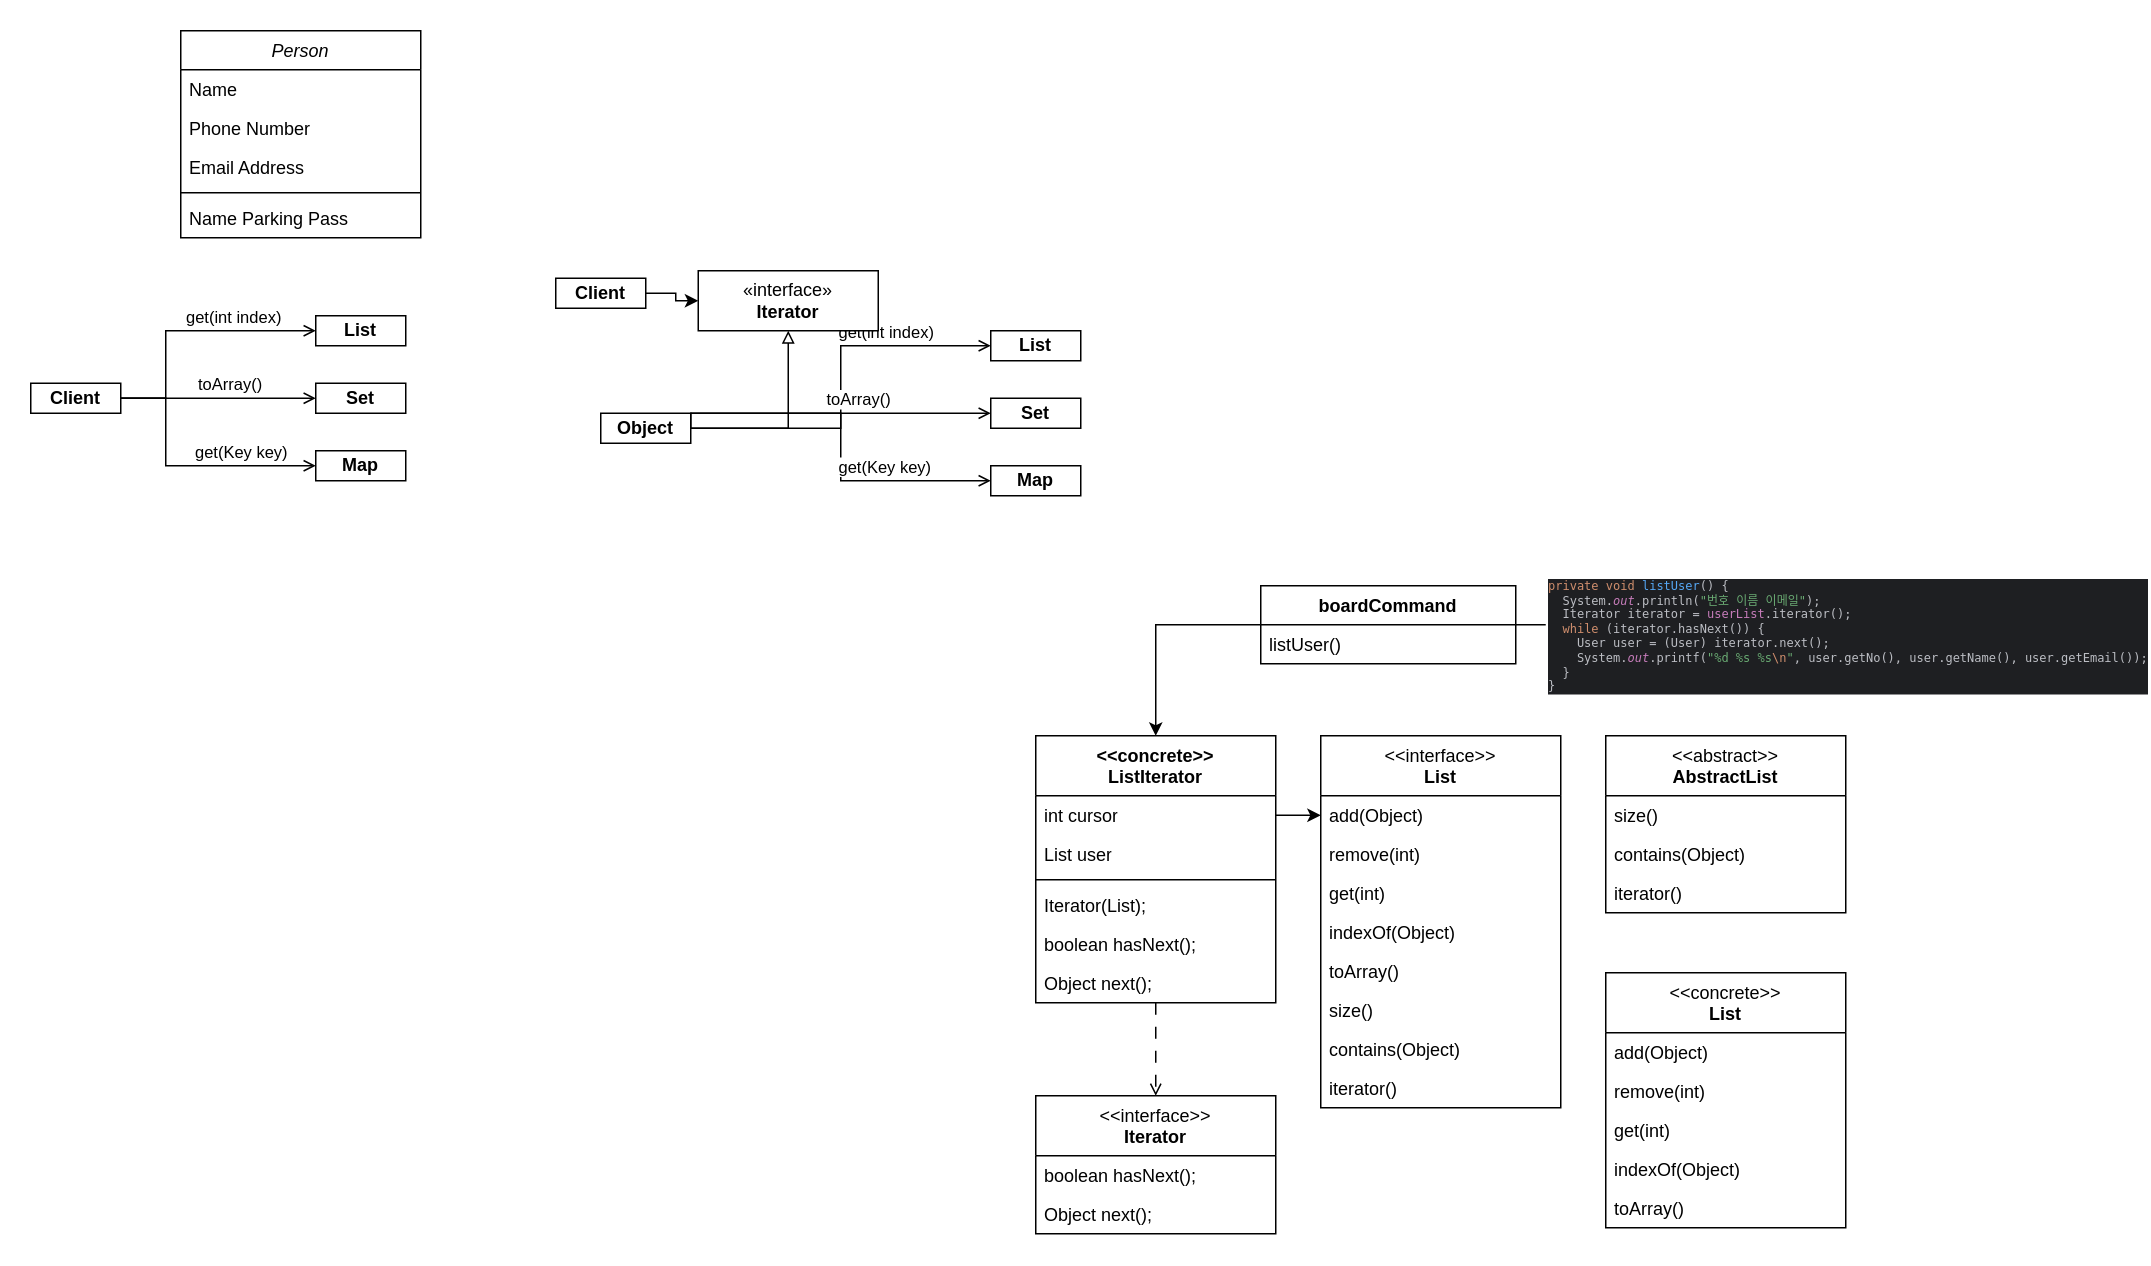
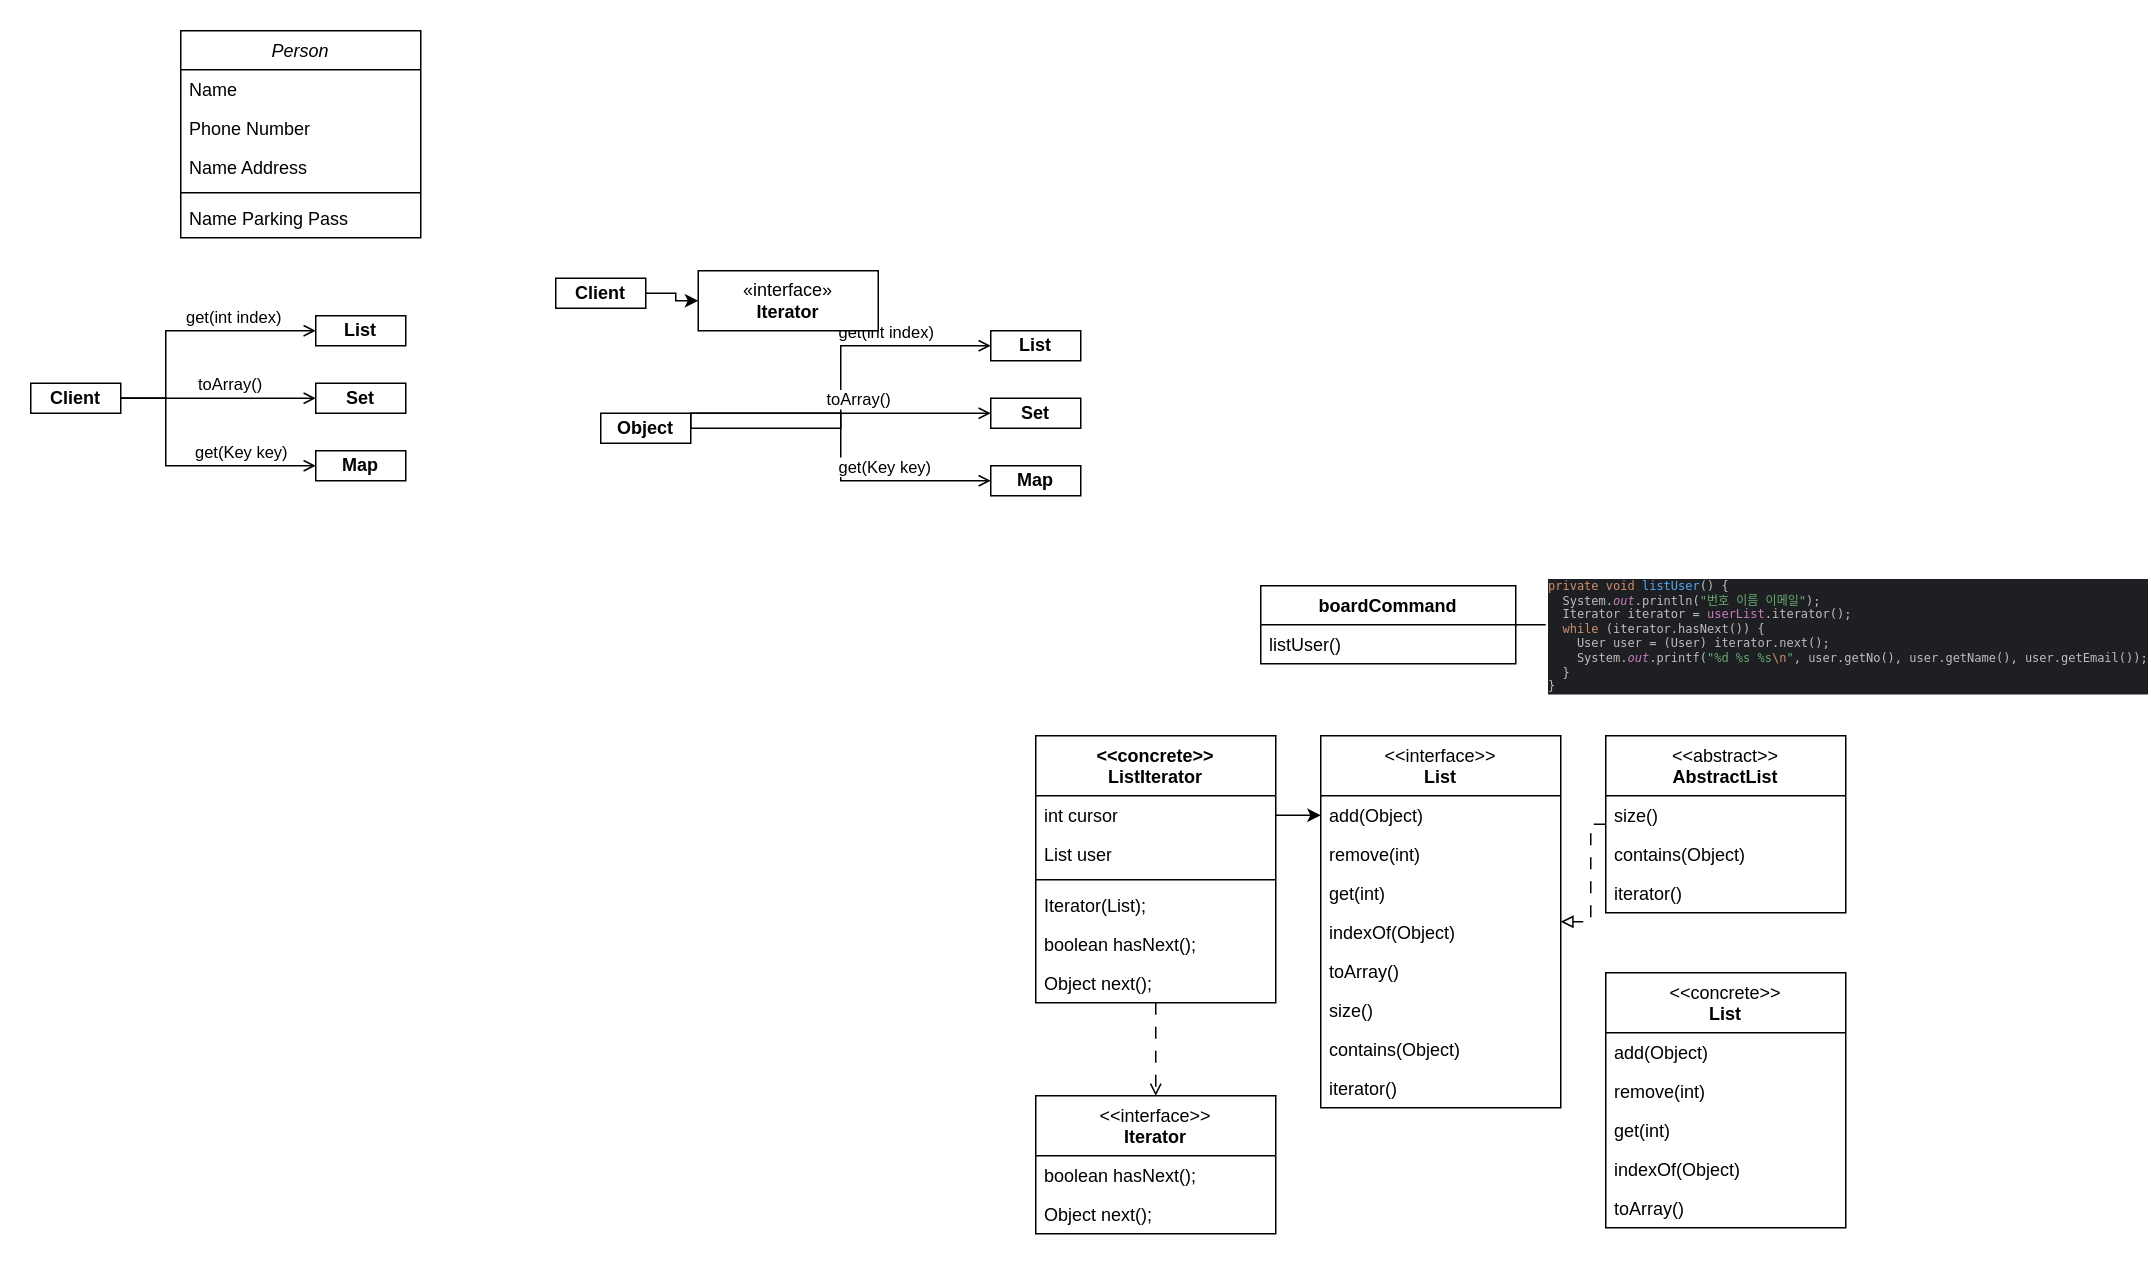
(248, 168) -> (247, 168)
(788, 385) -> none
(1157, 625) -> none
none -> (1591, 838)
